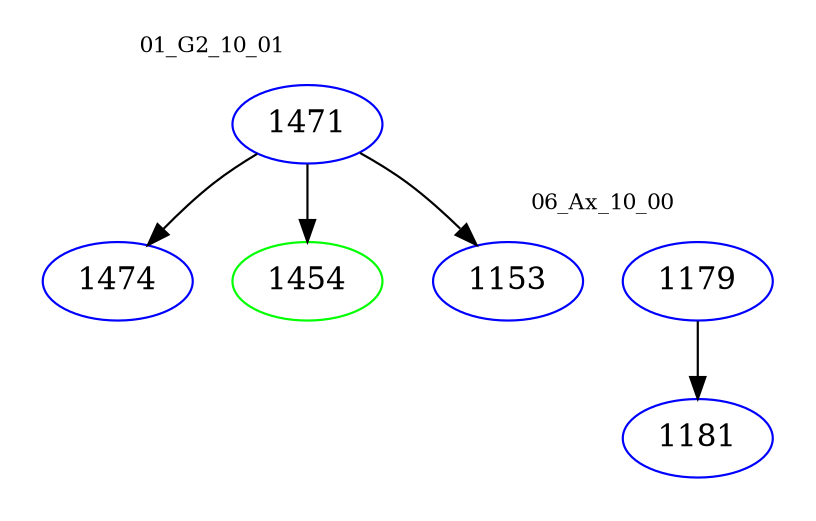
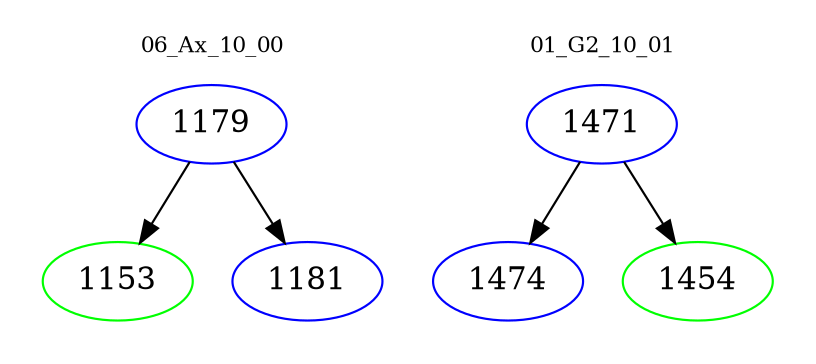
(430, 201) -> (171, 193)
(508, 281) -> (118, 281)
